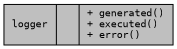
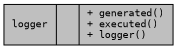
(114, 35) -> (117, 35)
